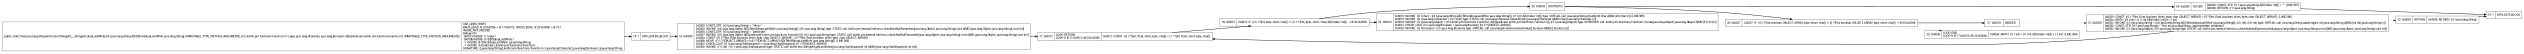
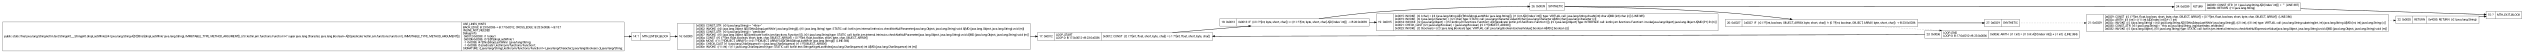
(2010, 23) -> (2010, 23)
(1065, 35) -> (1064, 35)
(1694, 44) -> (1570, 35)
